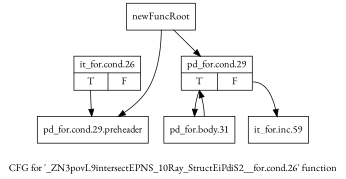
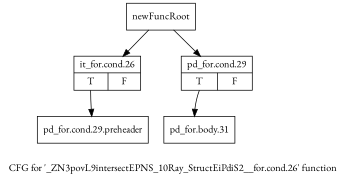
(154, 76) -> (138, 41)
(204, 107) -> none
(278, 130) -> none
